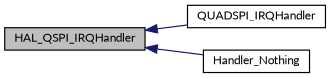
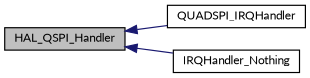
(75, 39) -> (65, 39)
(256, 61) -> (236, 61)
